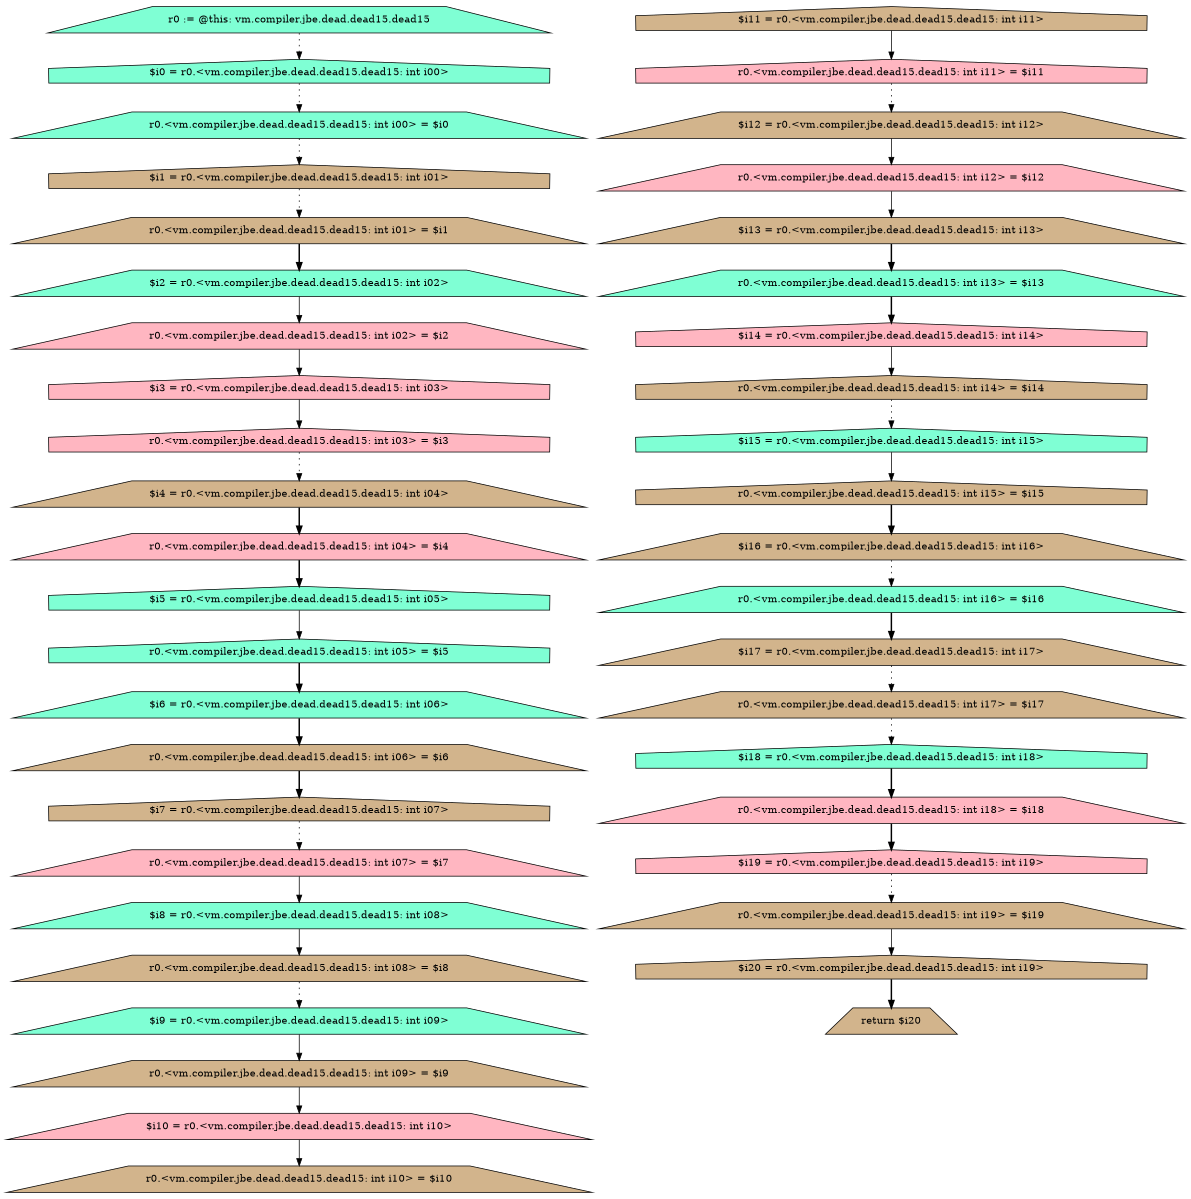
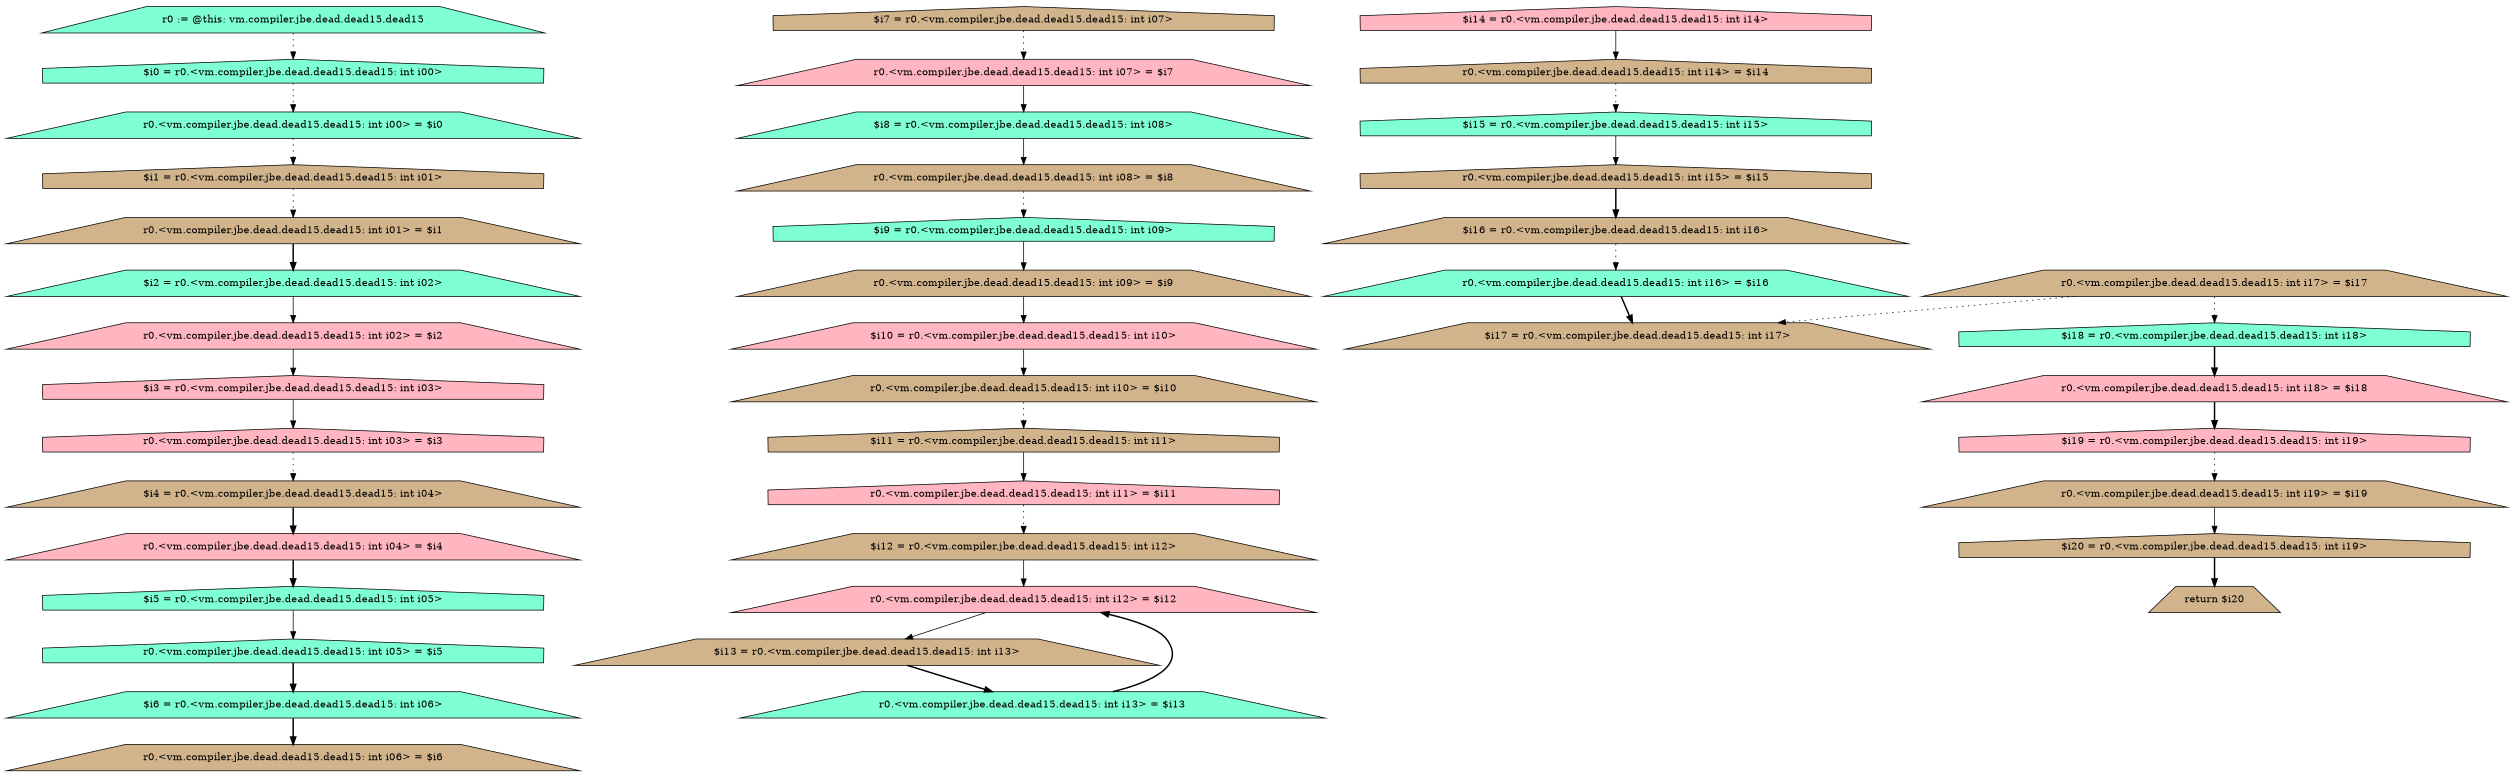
(891, 306) -> (1172, 651)
none -> (1024, 411)
(891, 675) -> (1930, 309)
(299, 780) -> none
(299, 1021) -> (1024, 231)
